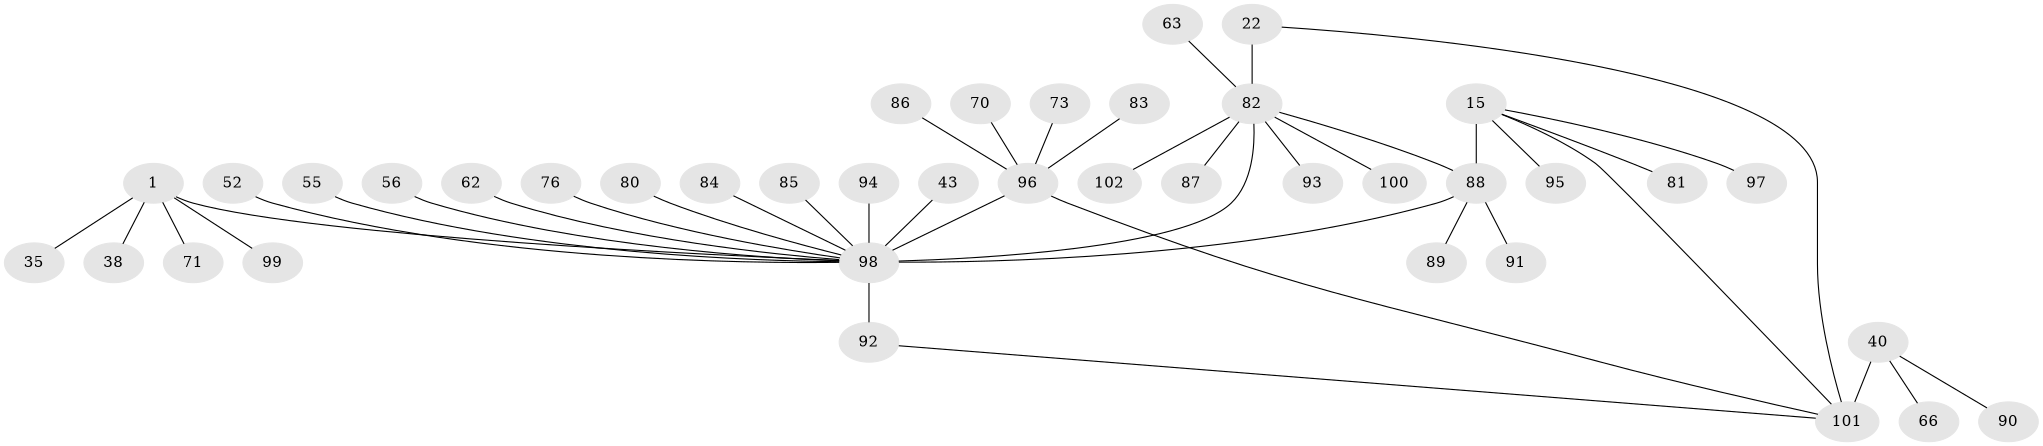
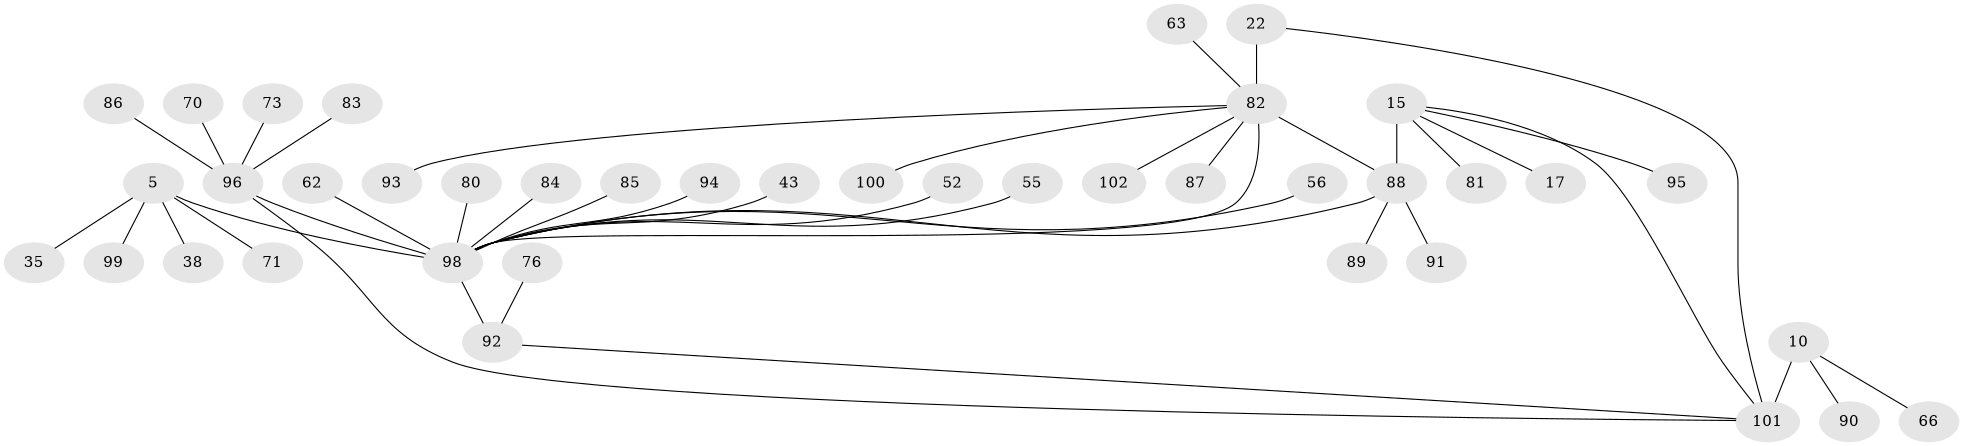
(153, 183) -> (153, 183)
(1757, 183) -> (1556, 183)
(705, 234) -> (512, 303)
(1878, 342) -> (1799, 342)
